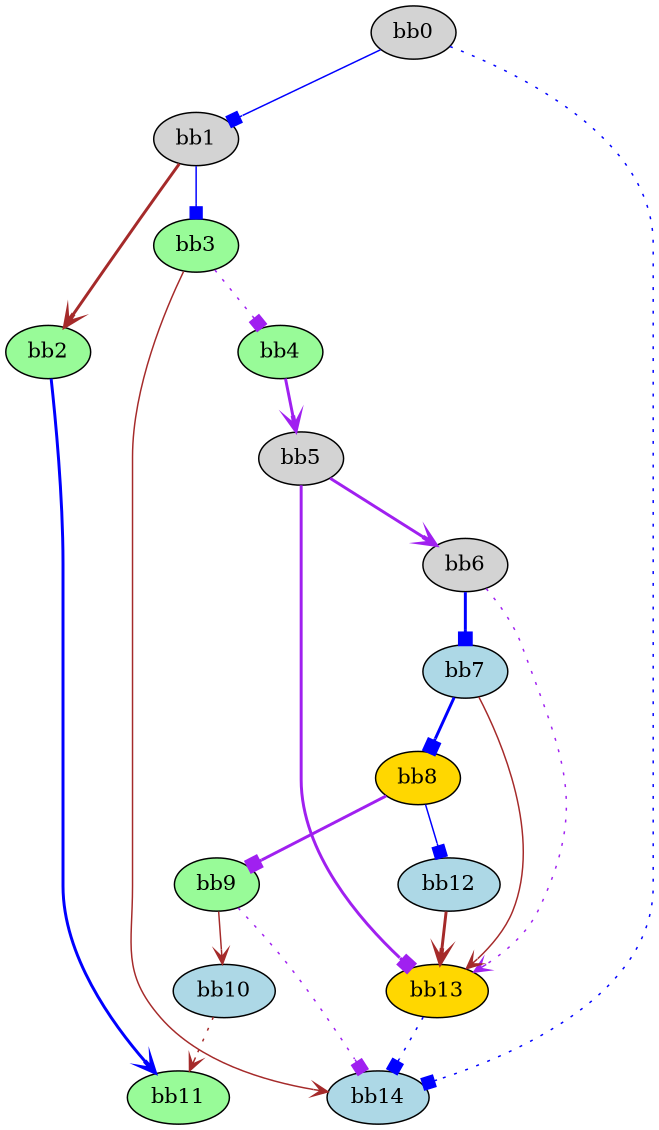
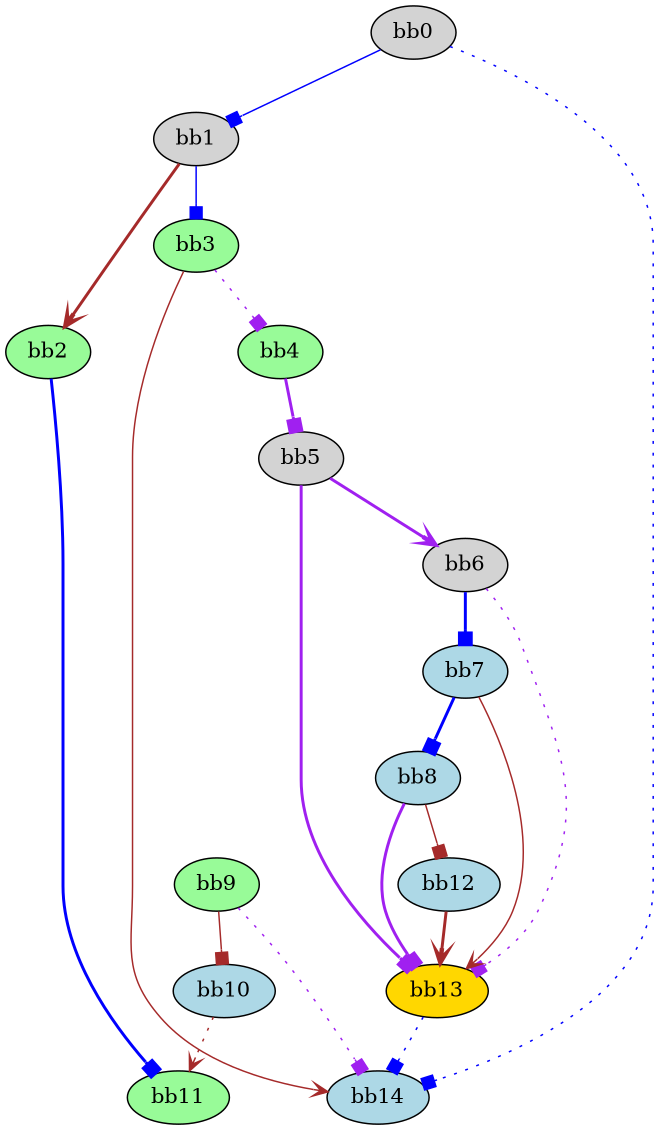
(289, 398) -> (289, 398)
(63, 731) -> (63, 731)
(418, 778) -> (418, 778)
(565, 781) -> (565, 781)
(431, 824) -> (431, 824)
(324, 828) -> (382, 880)
(220, 931) -> (220, 931)
